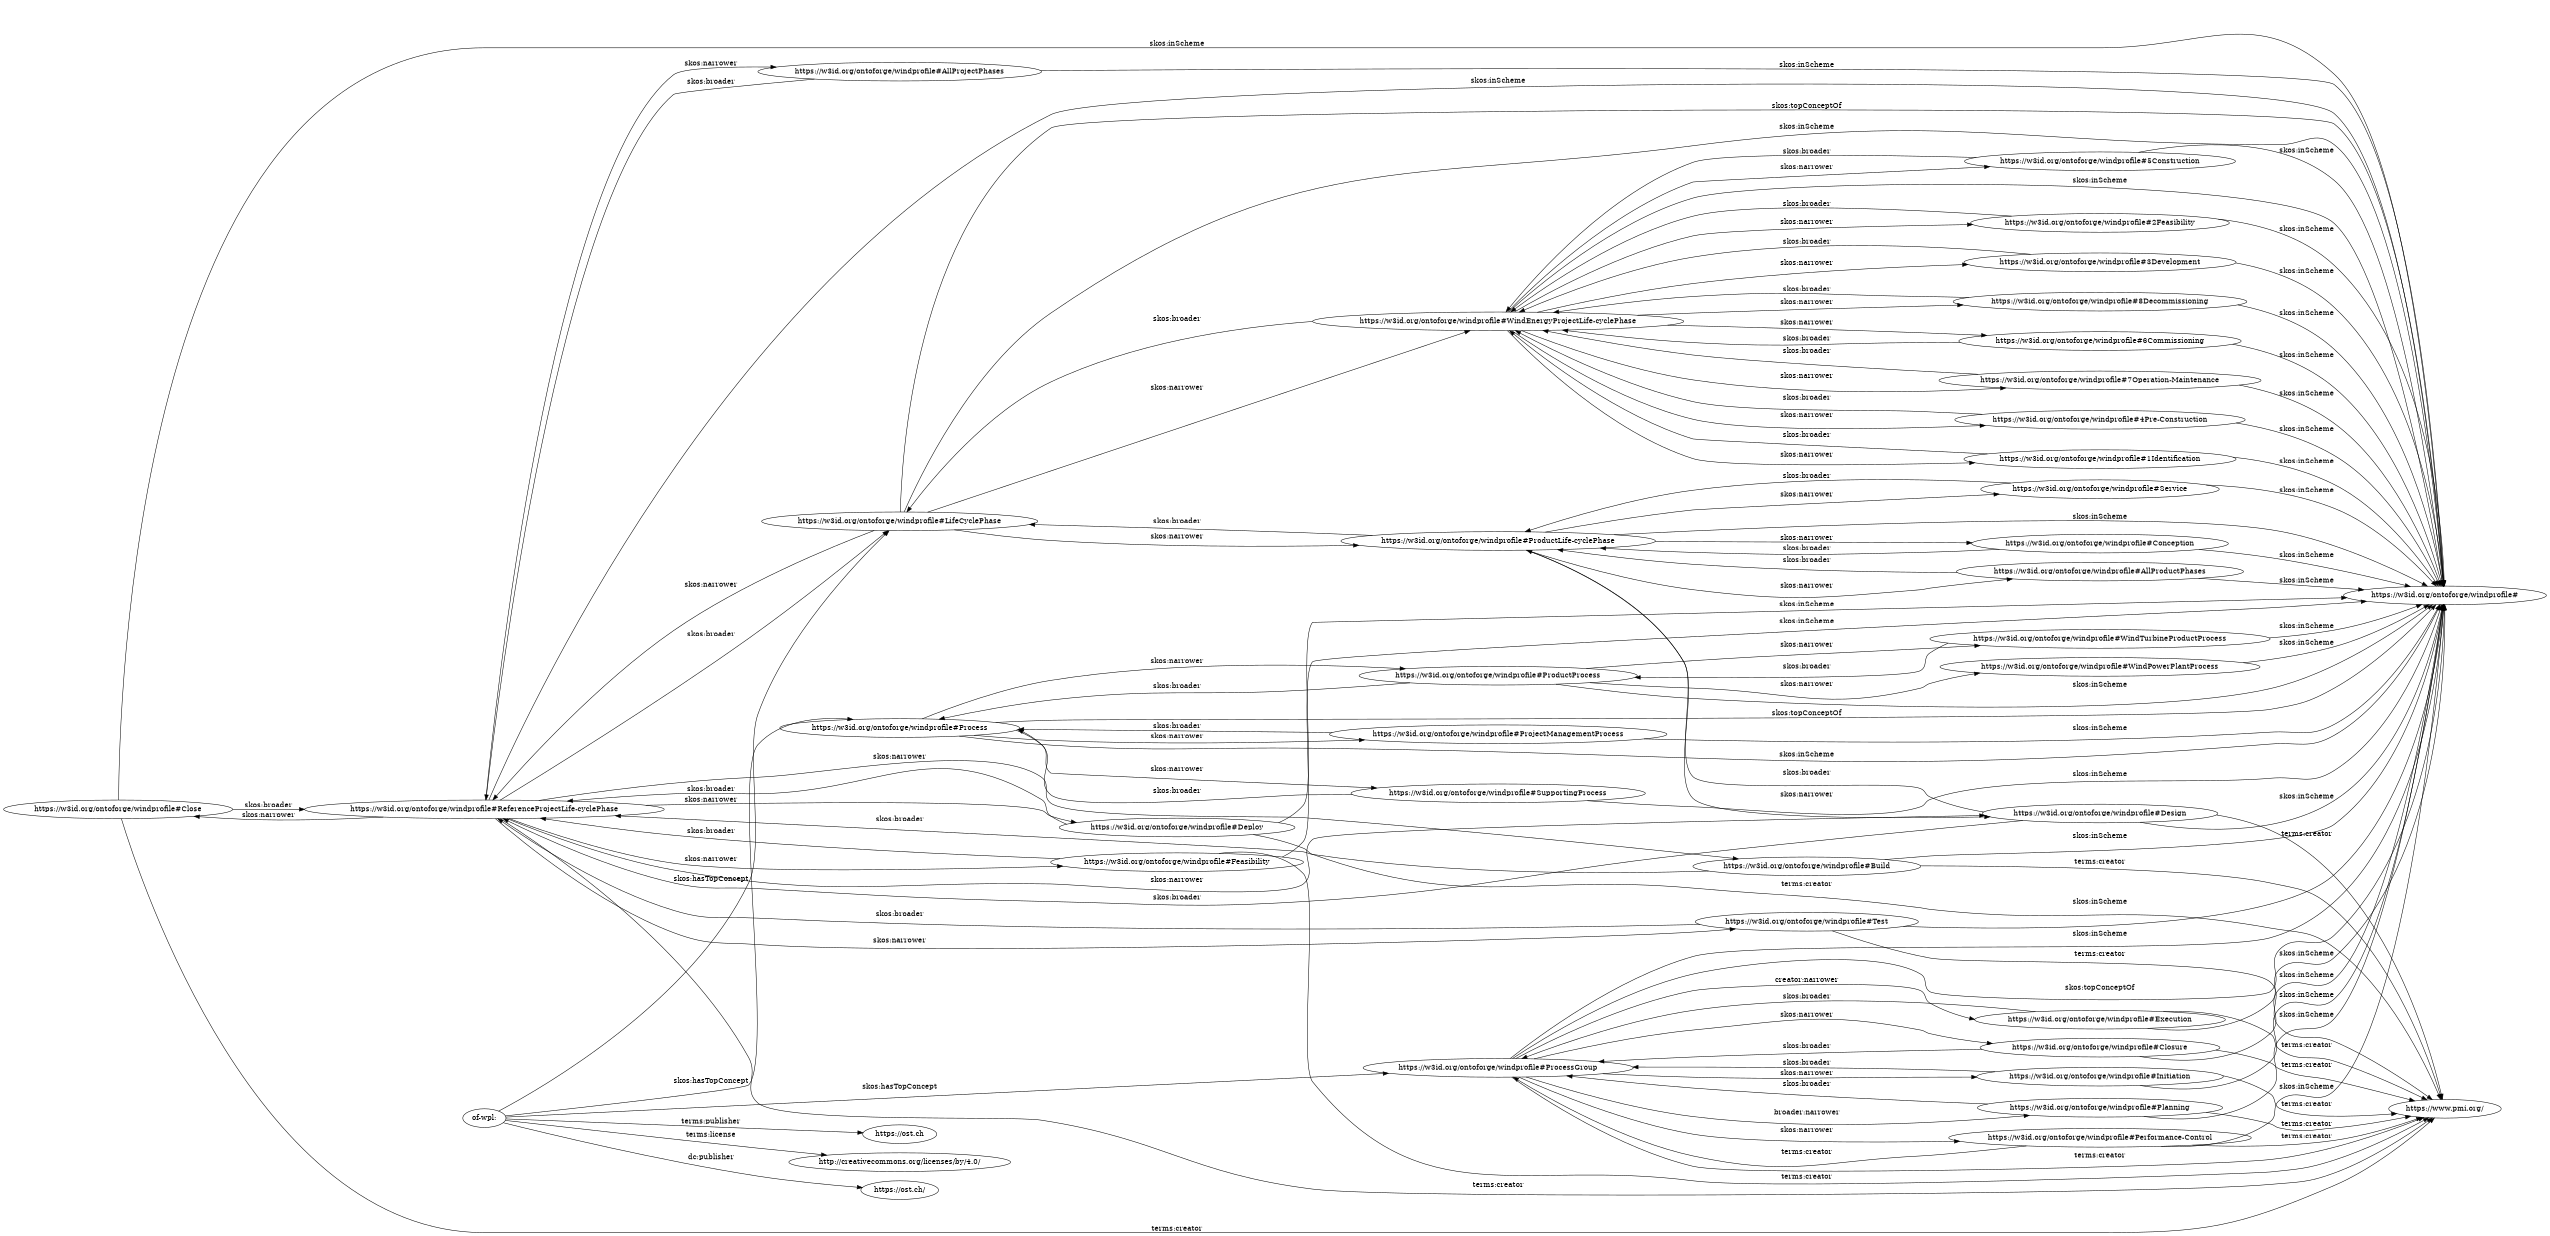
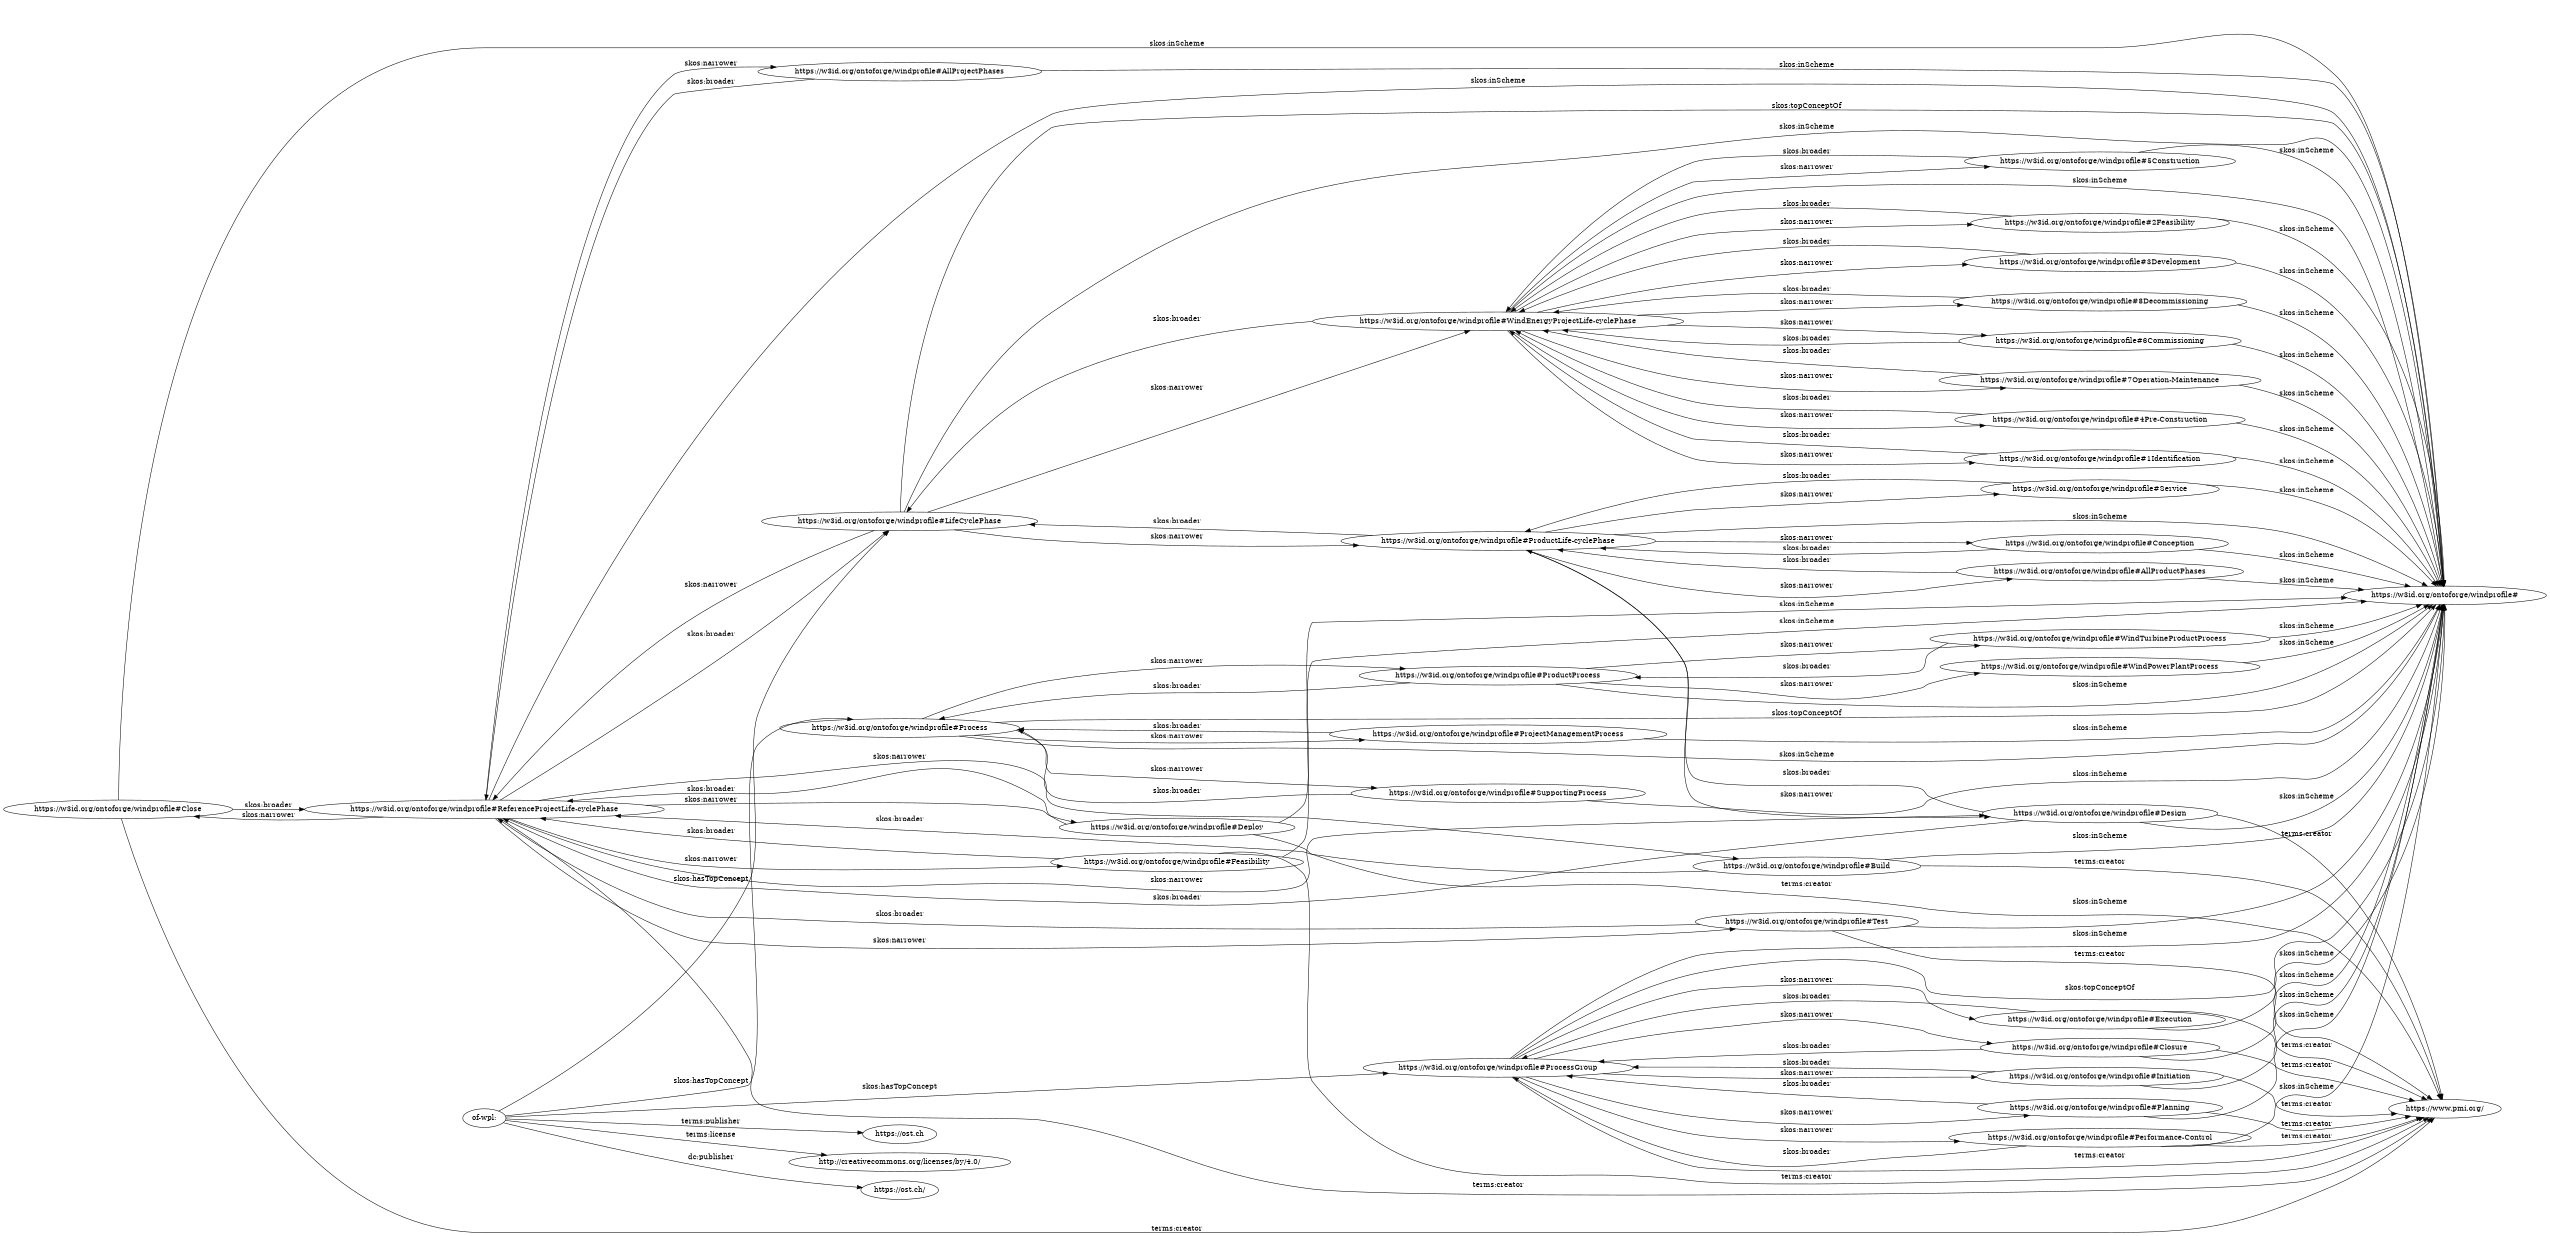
(1807, 980) -> (1807, 980)
(1807, 1113) -> (1807, 1113)
(1807, 1152) -> (1807, 1152)
